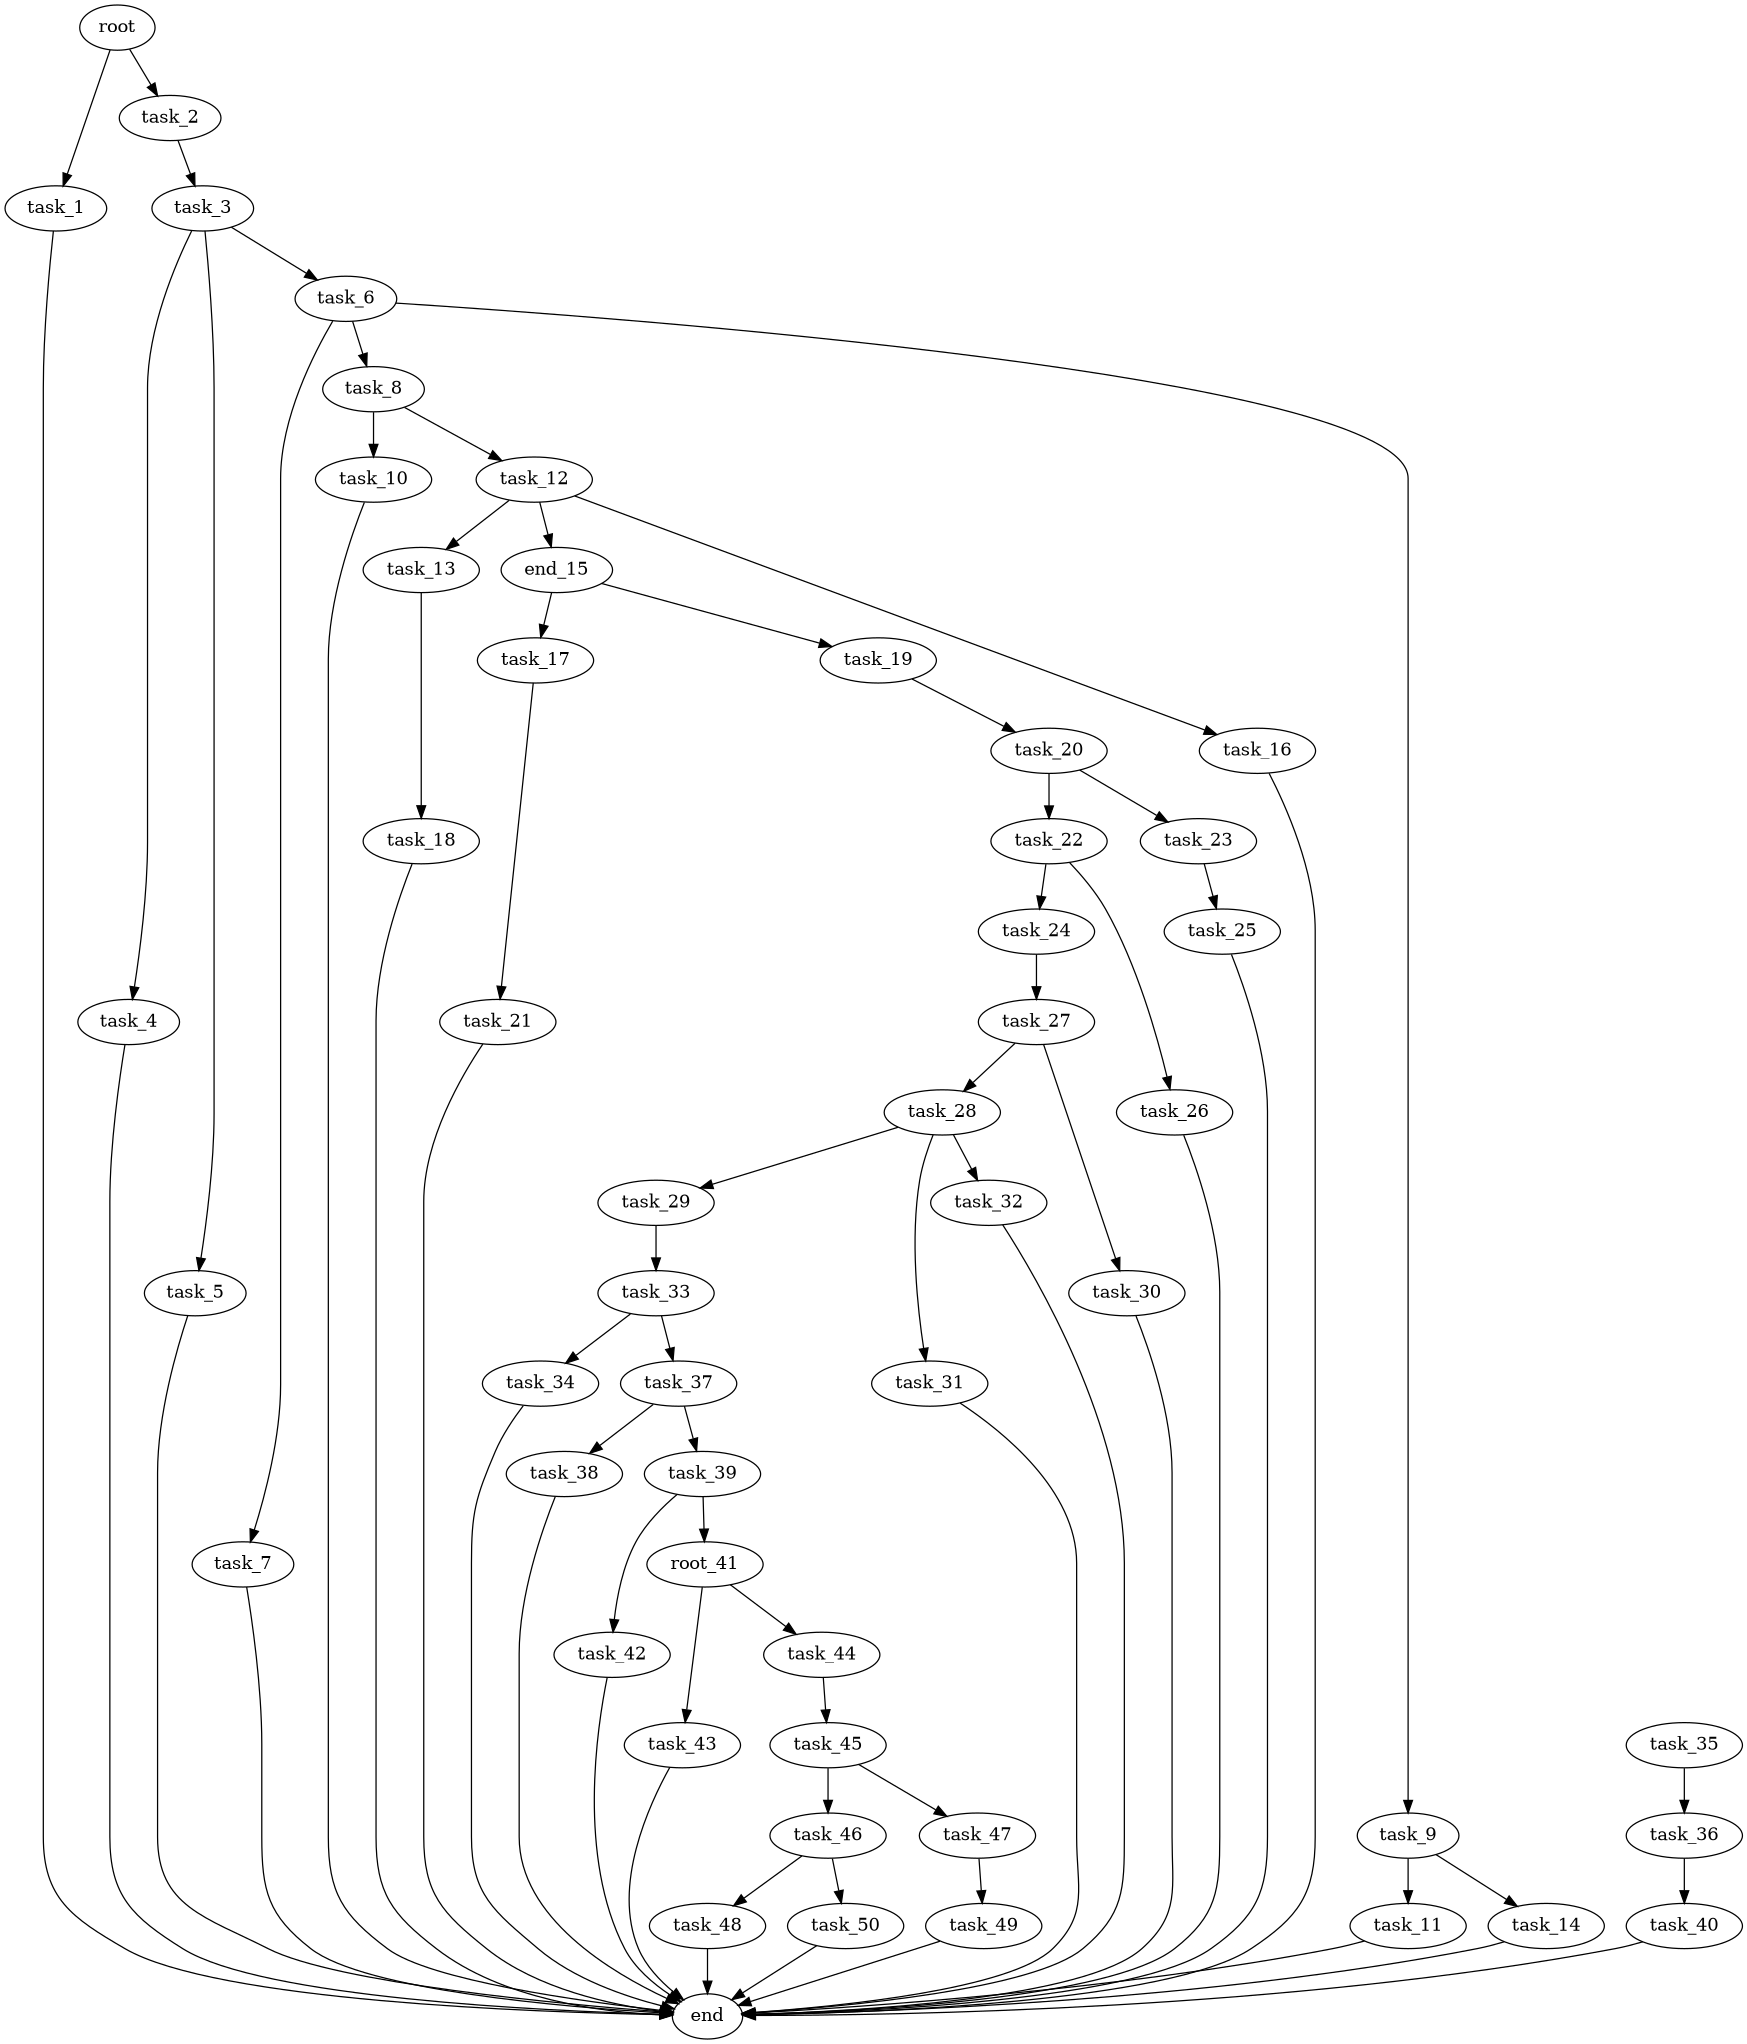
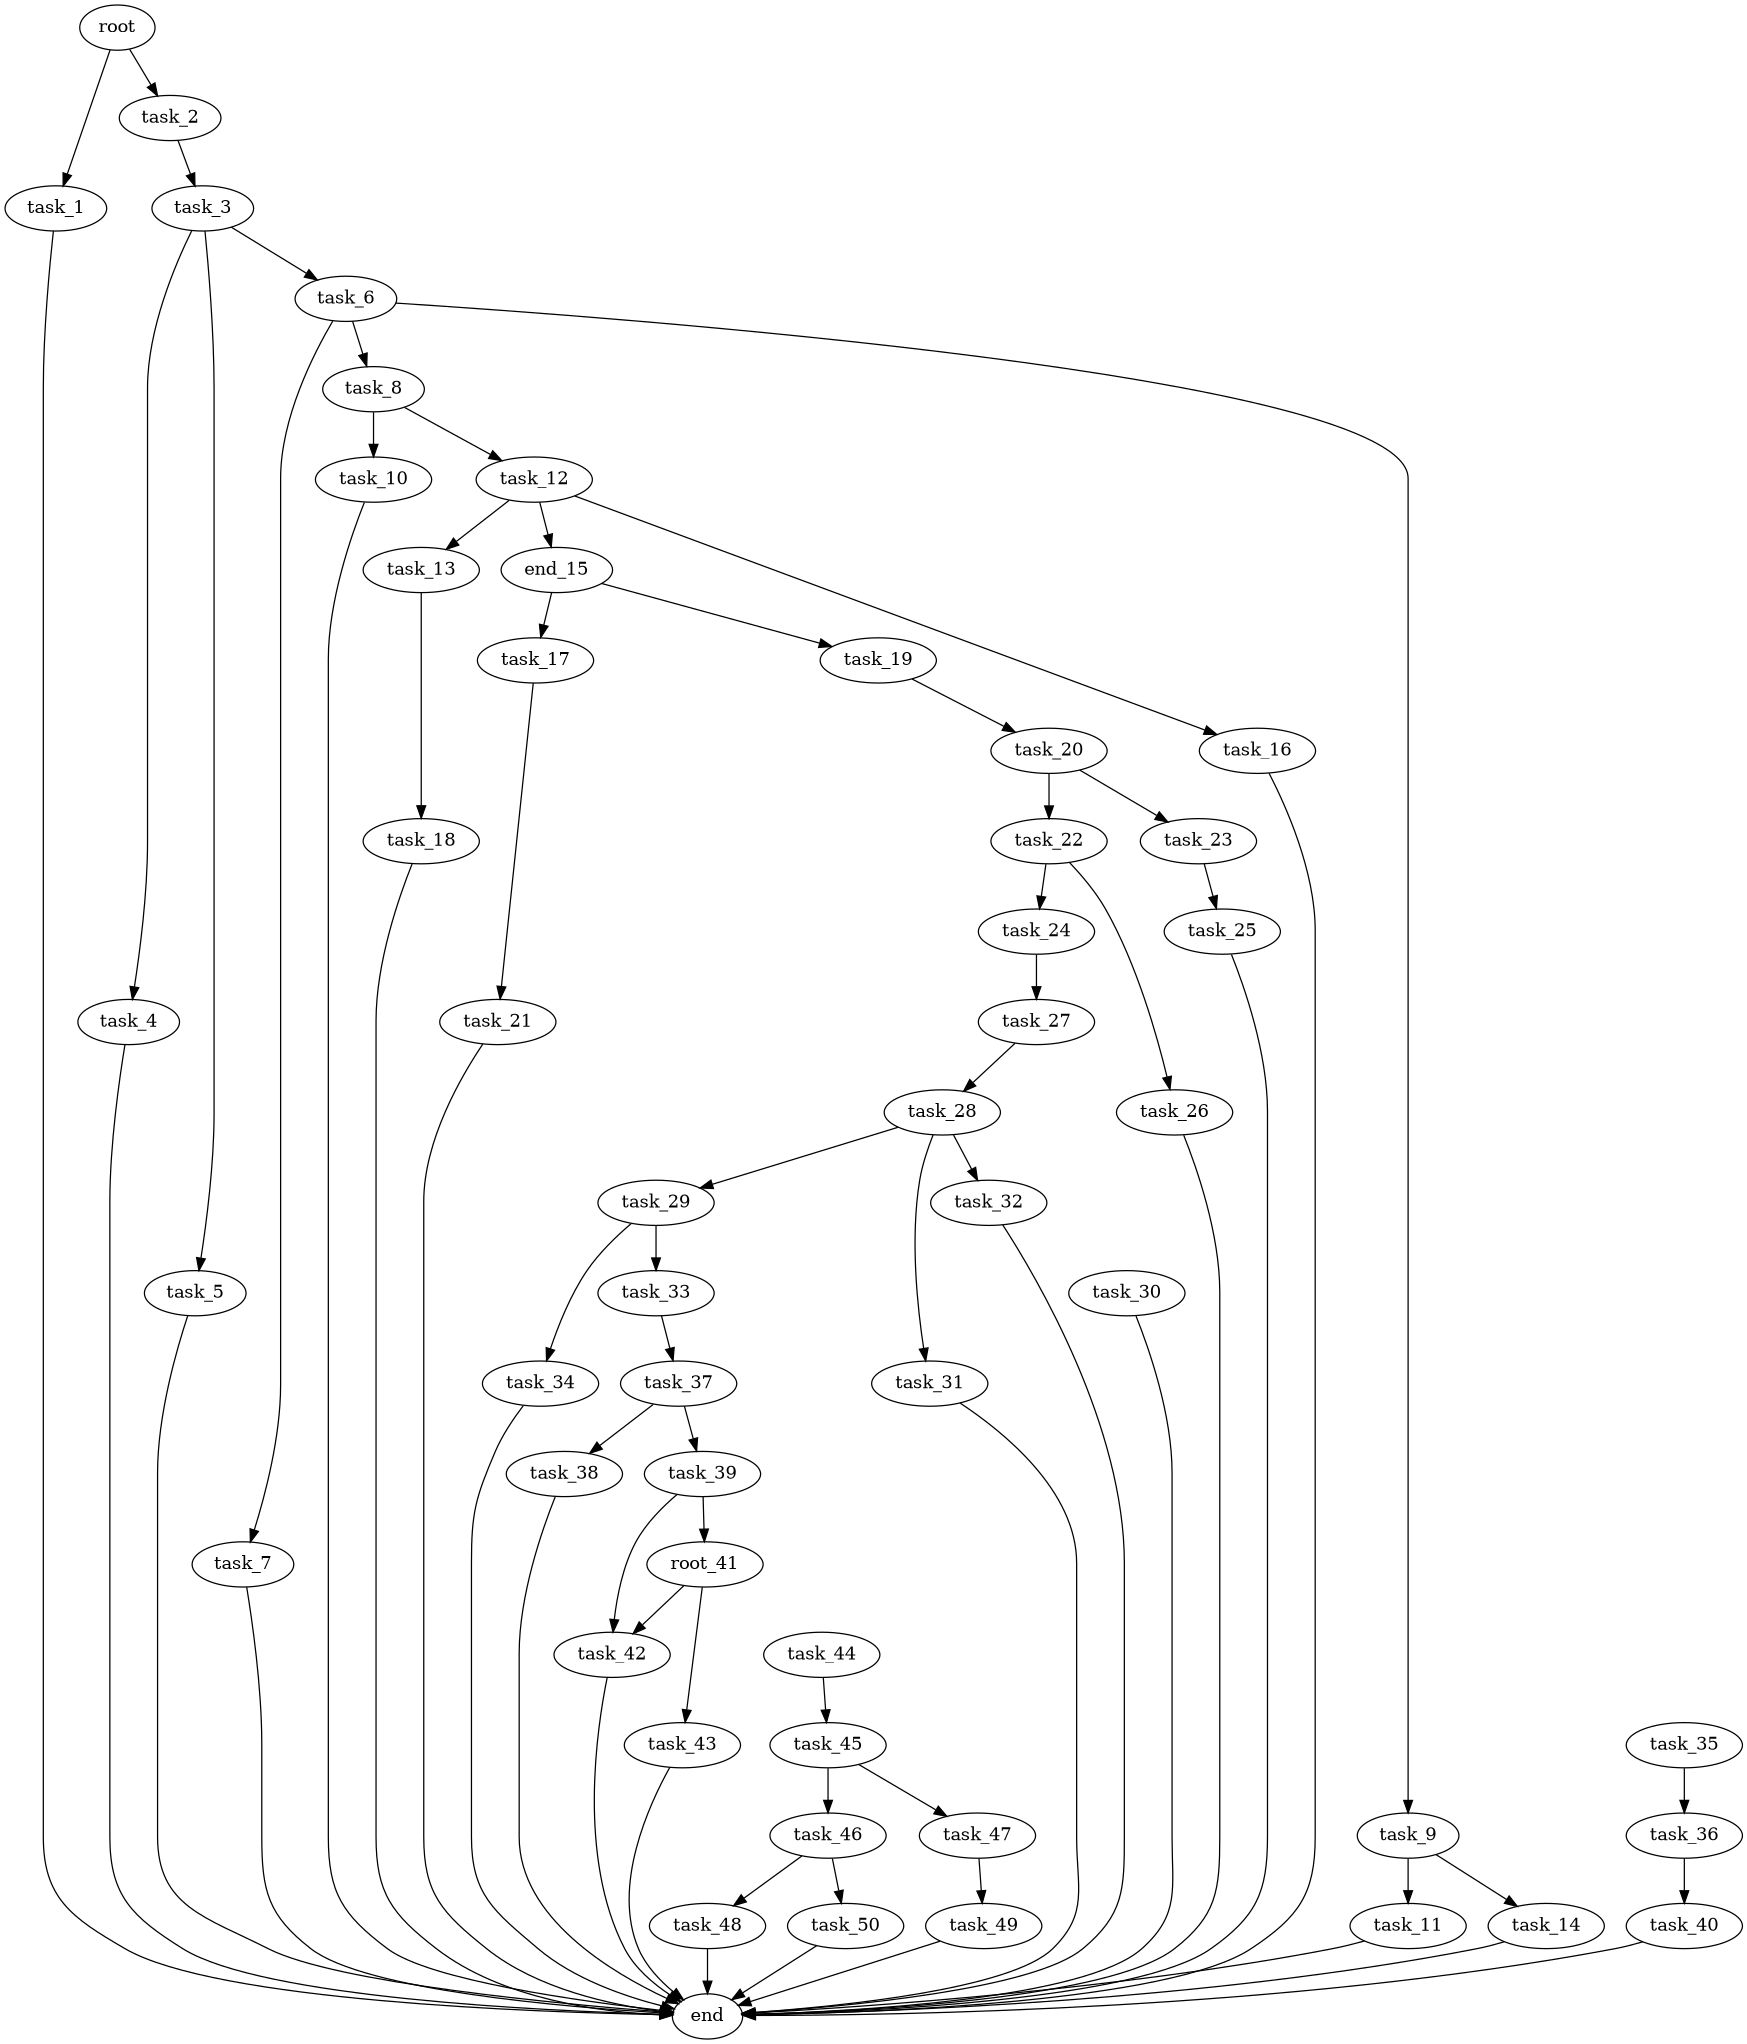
(1080, 1152) -> none
(603, 1335) -> (581, 1280)
(758, 1606) -> (663, 1605)
